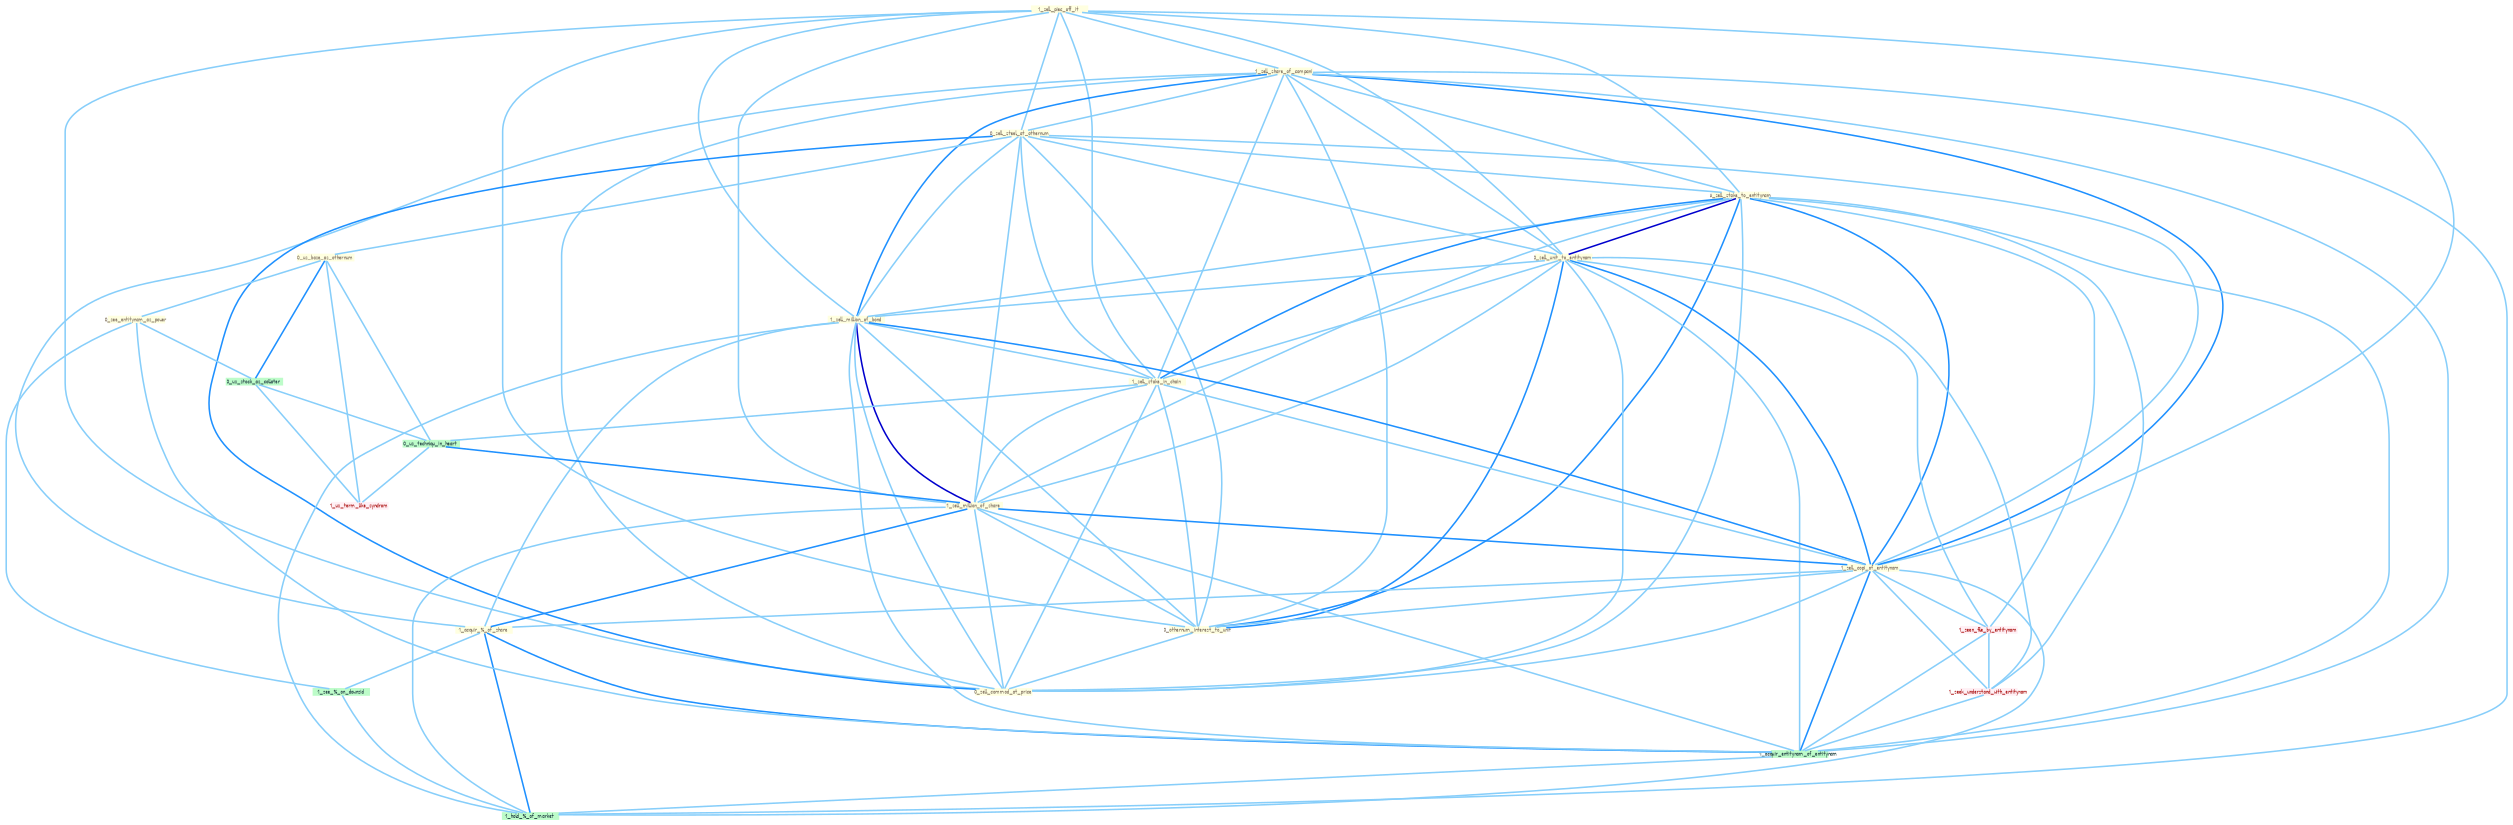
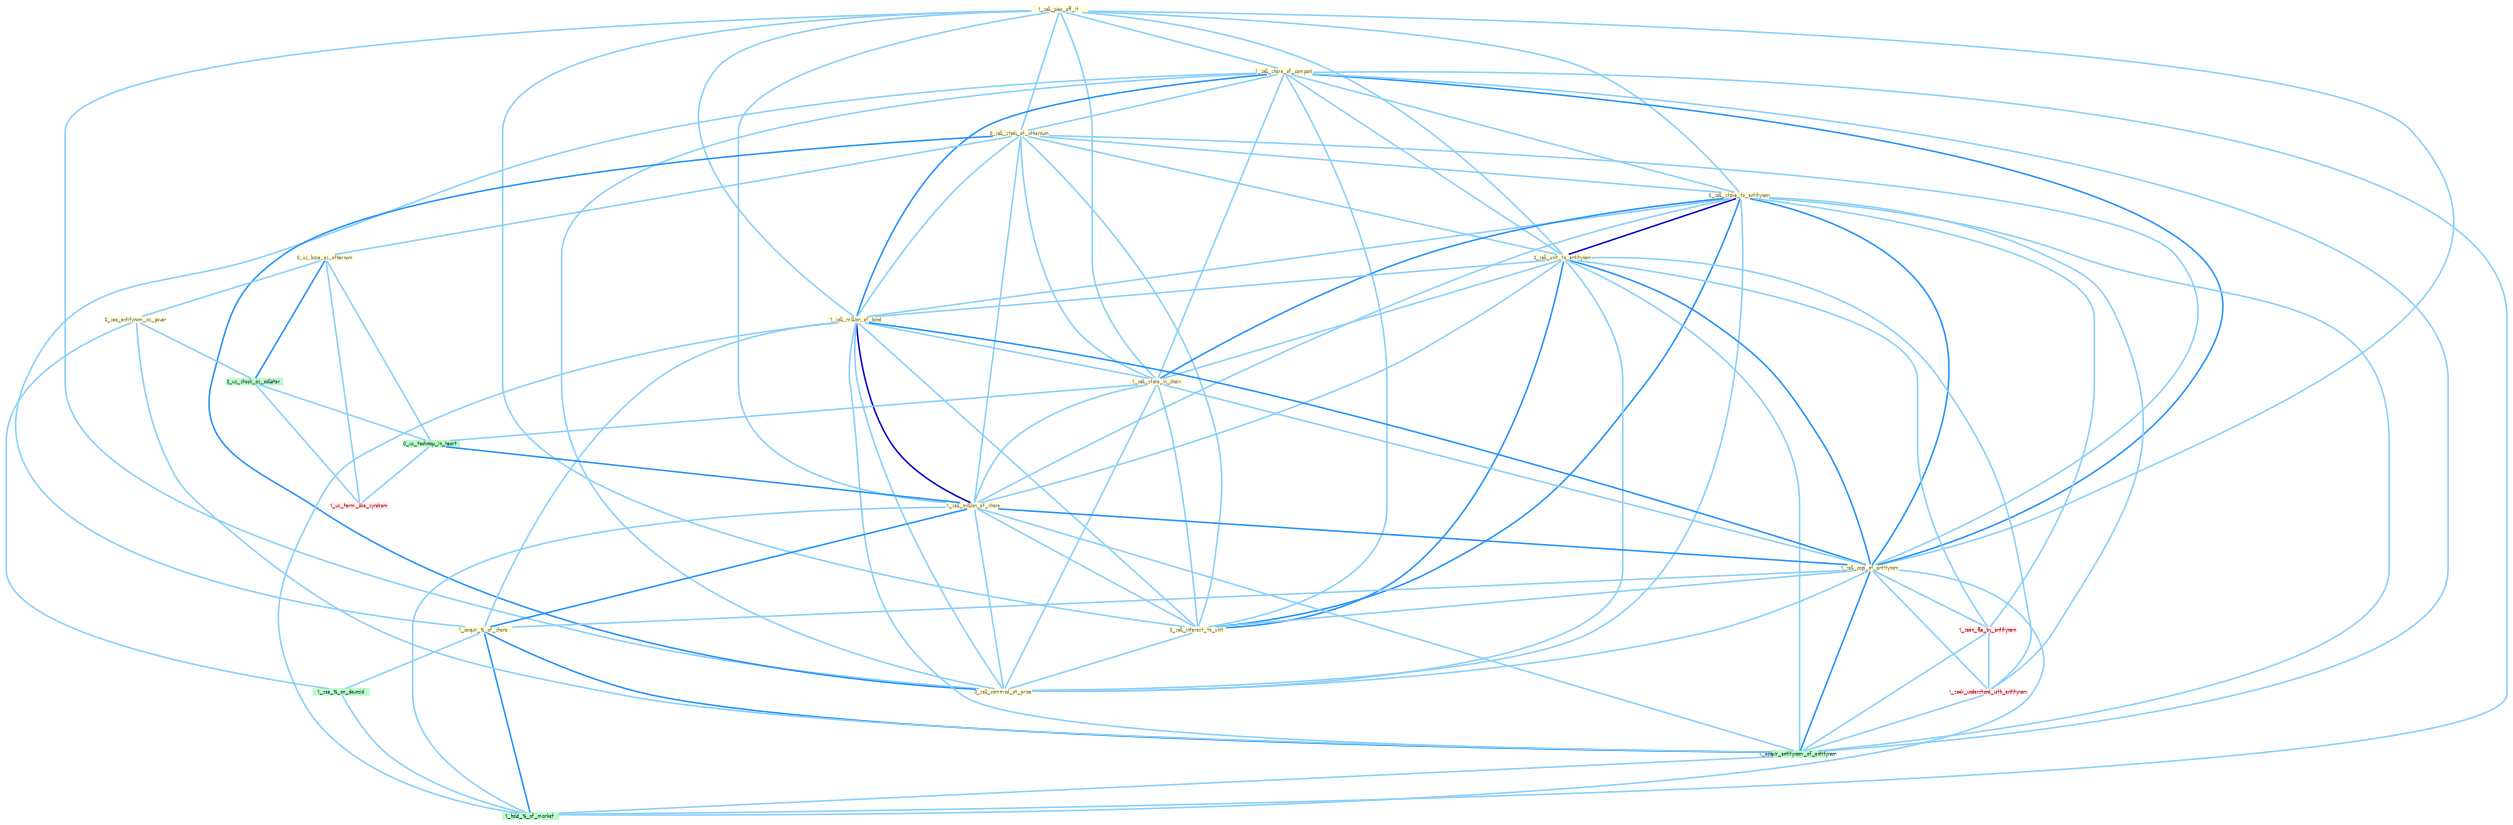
(1741, 195) -> (1741, 195)
(1198, 630) -> (1198, 630)
